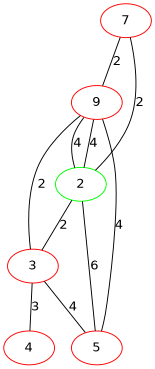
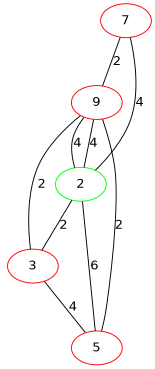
(140, 102) -> (140, 102)
(119, 225) -> (119, 225)
(29, 348) -> none
